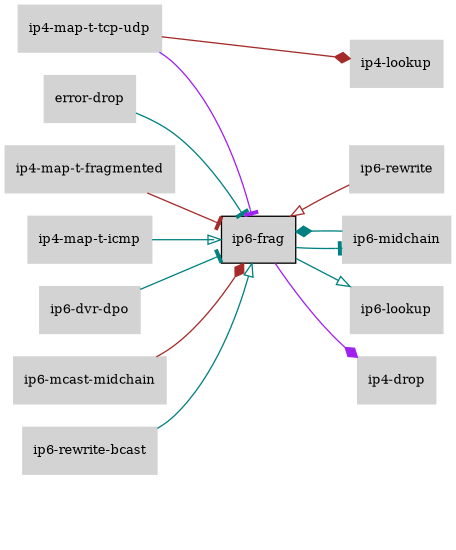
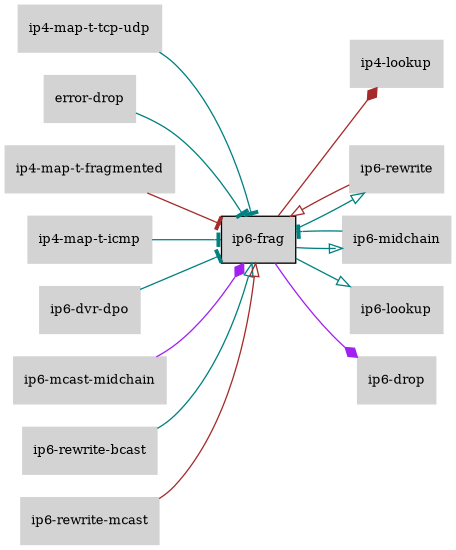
(248, 47) -> (323, 158)
(217, 123) -> (217, 123)
none -> (325, 215)
(323, 231) -> (323, 231)
(183, 240) -> (183, 240)
(316, 248) -> (316, 248)
(200, 322) -> (200, 322)
(397, 380) -> (397, 380)
none -> (90, 521)
